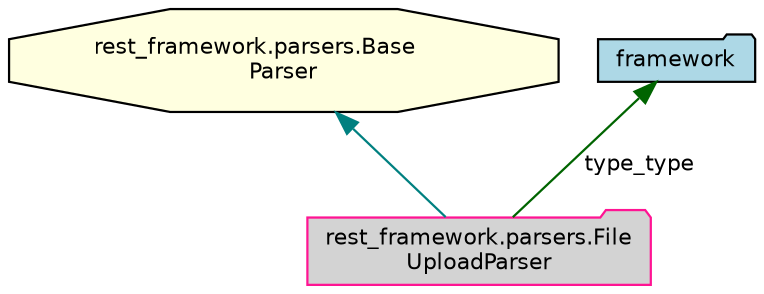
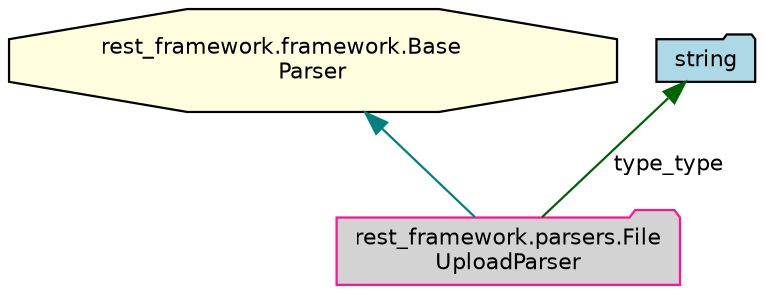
(284, 61) -> (313, 61)
(677, 61) -> (706, 61)
